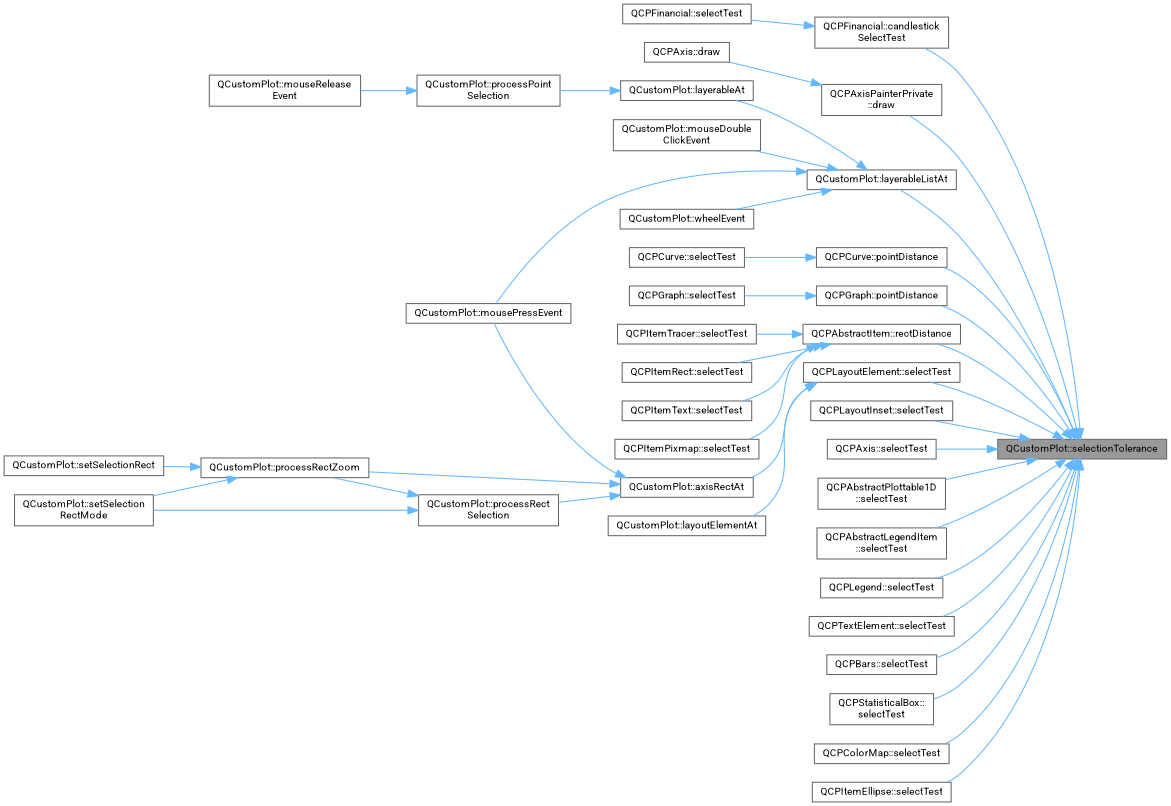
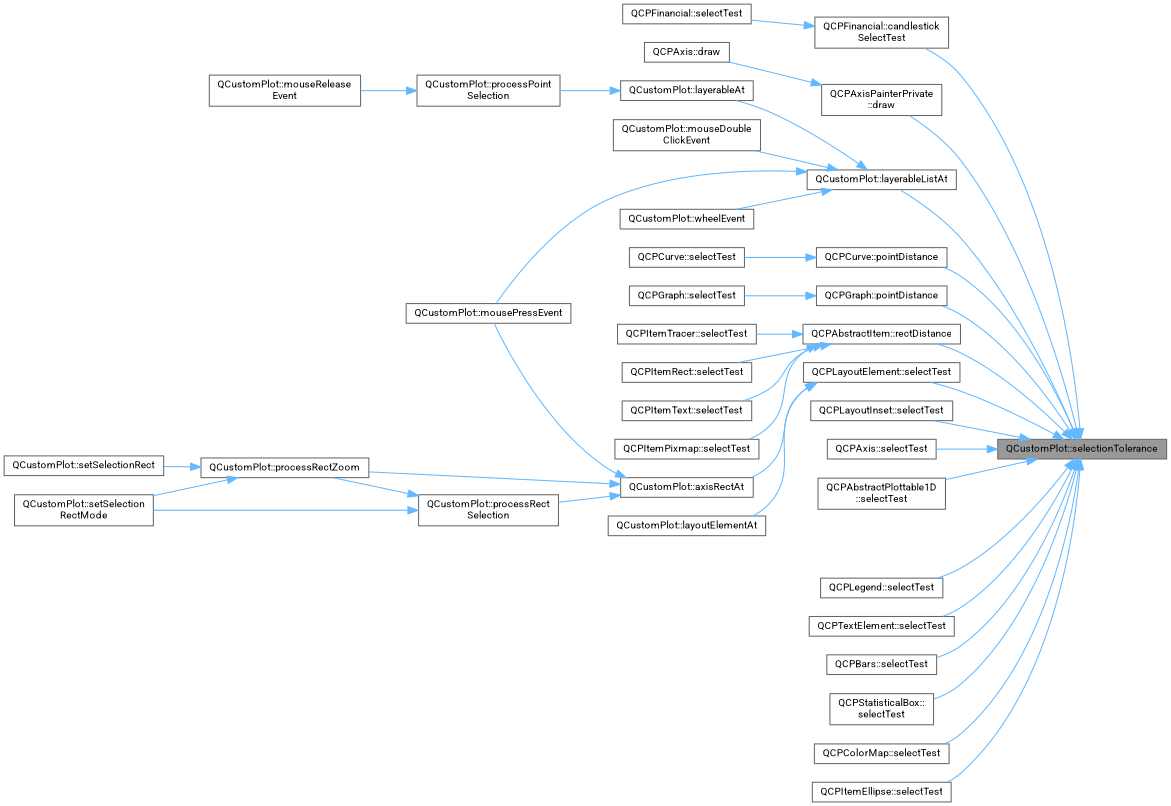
(882, 543) -> none
